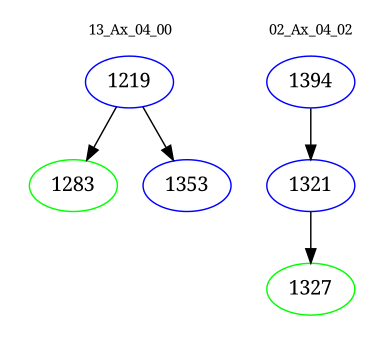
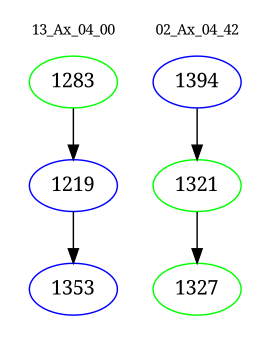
(311, 31) -> (197, 31)
(105, 127) -> (73, 127)
(311, 186) -> (197, 186)
